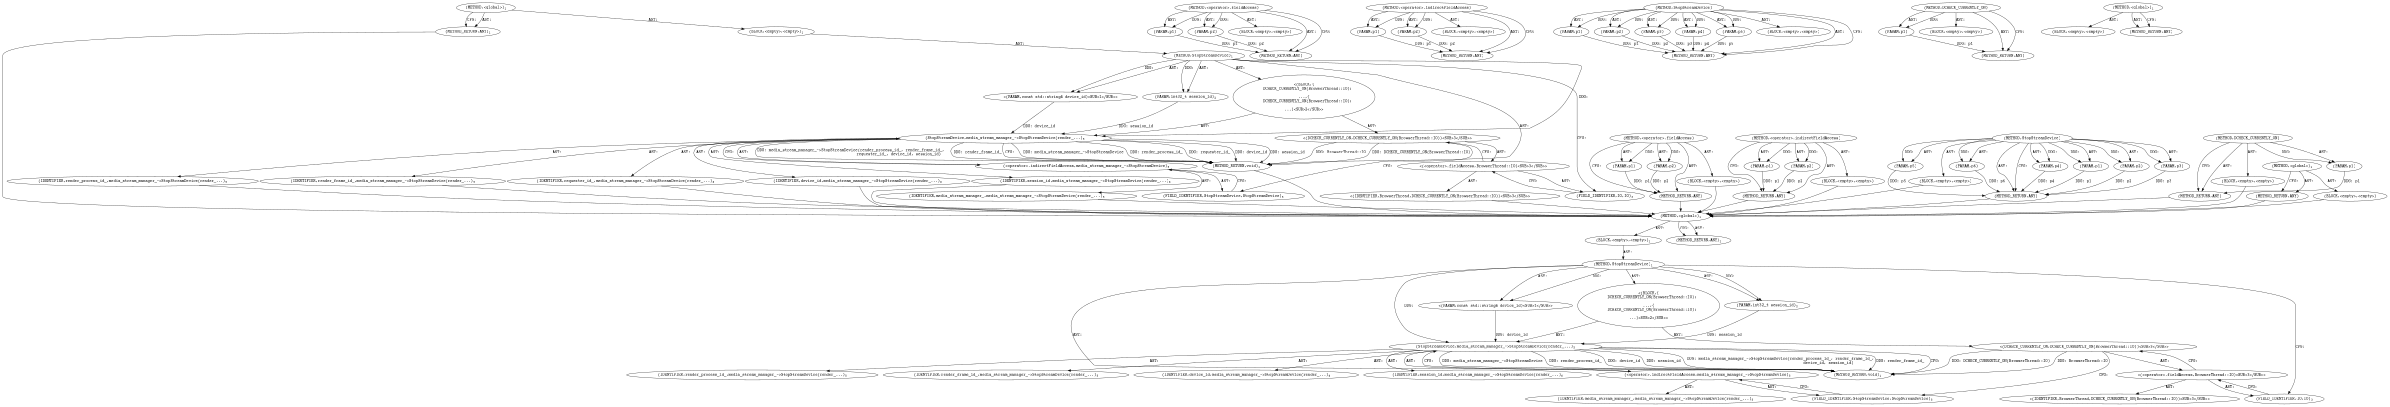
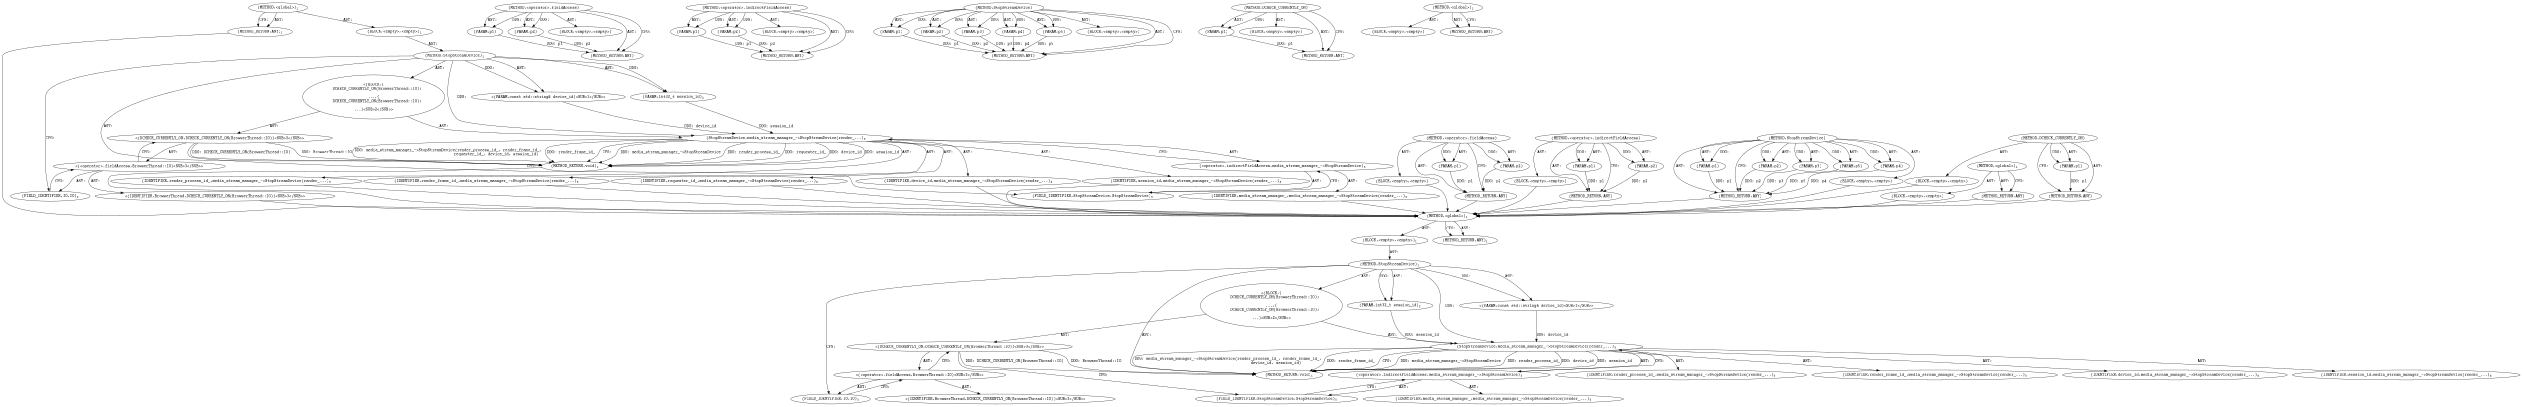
(1967, 166) -> none
